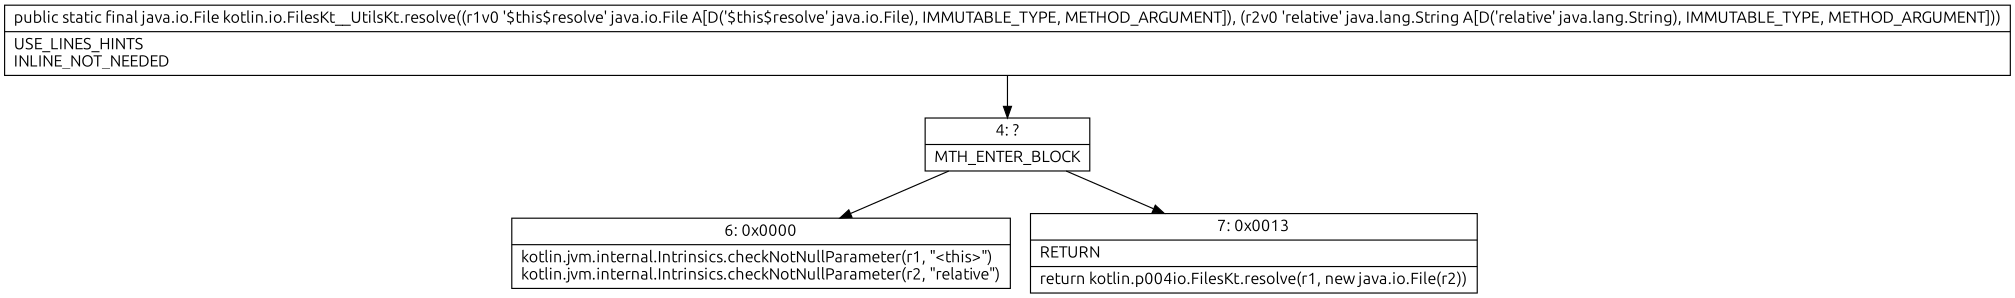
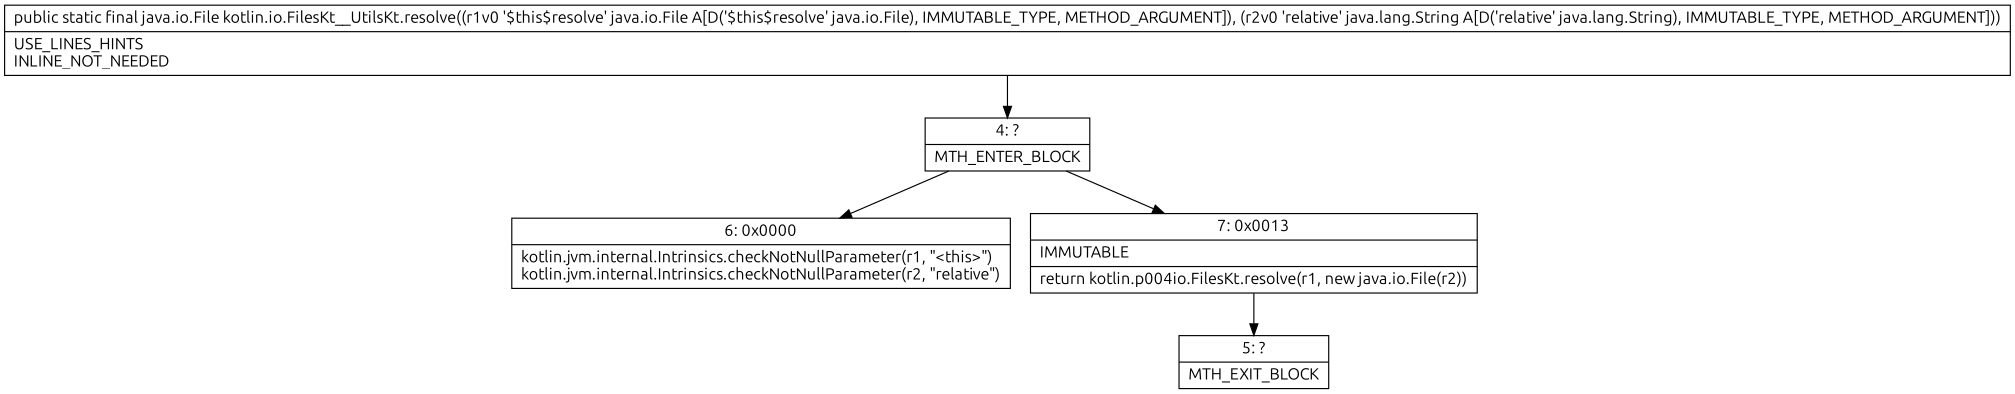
(1070, 253) -> (1085, 253)
none -> (1254, 362)
